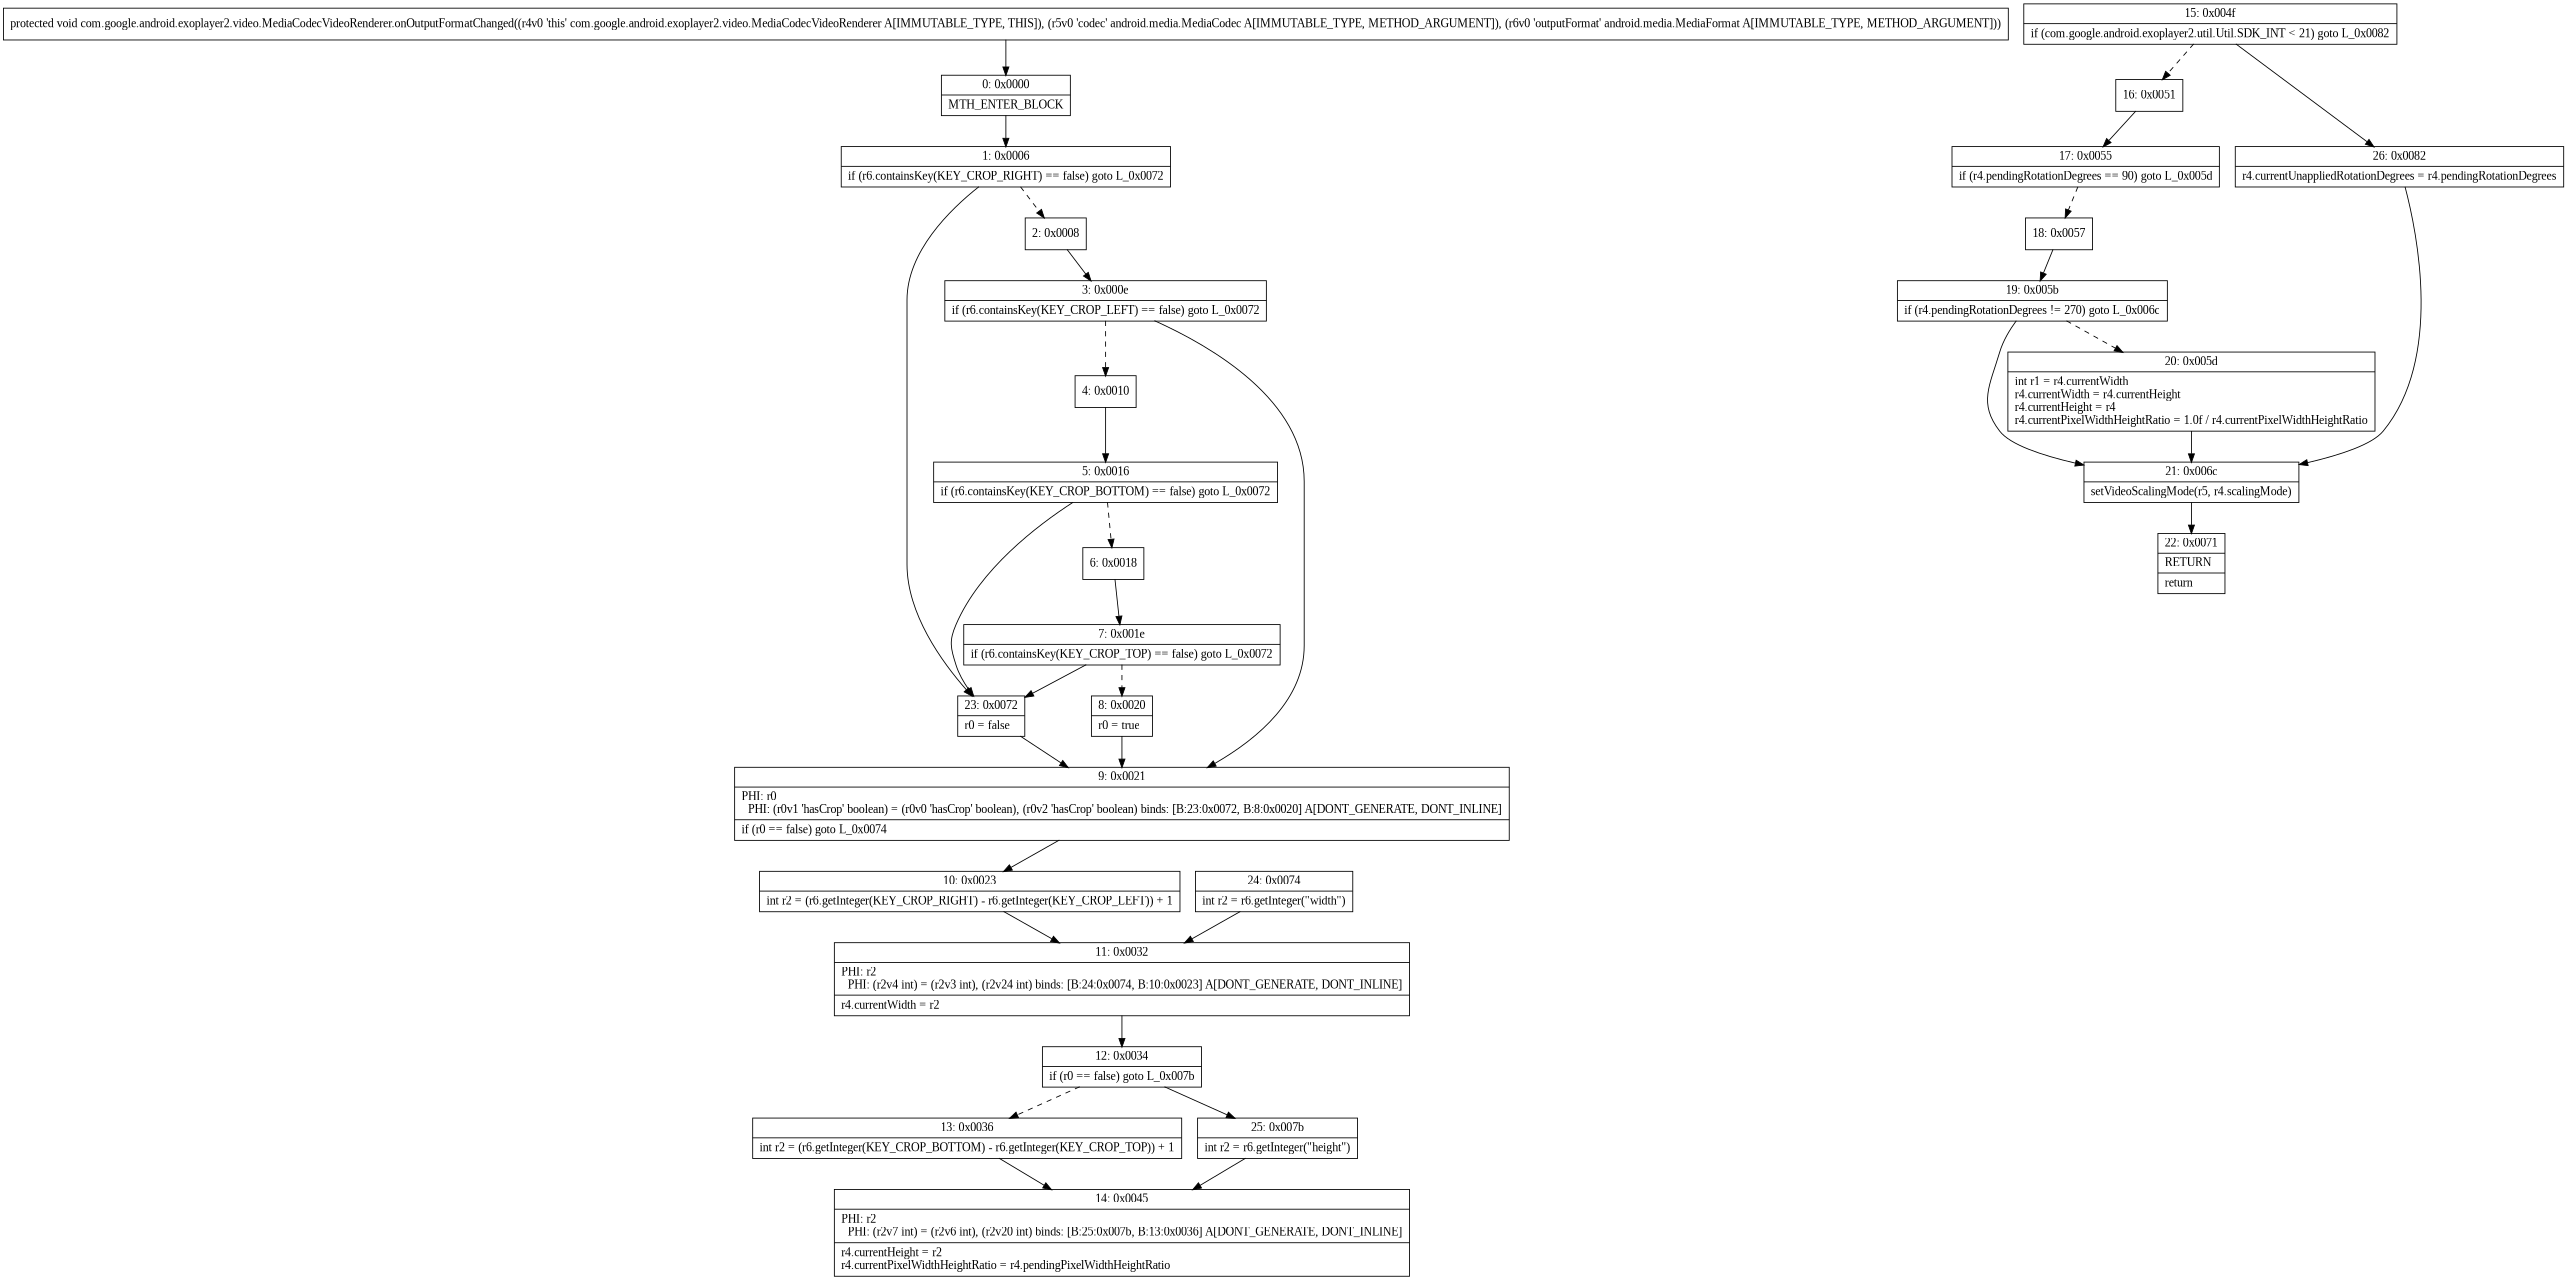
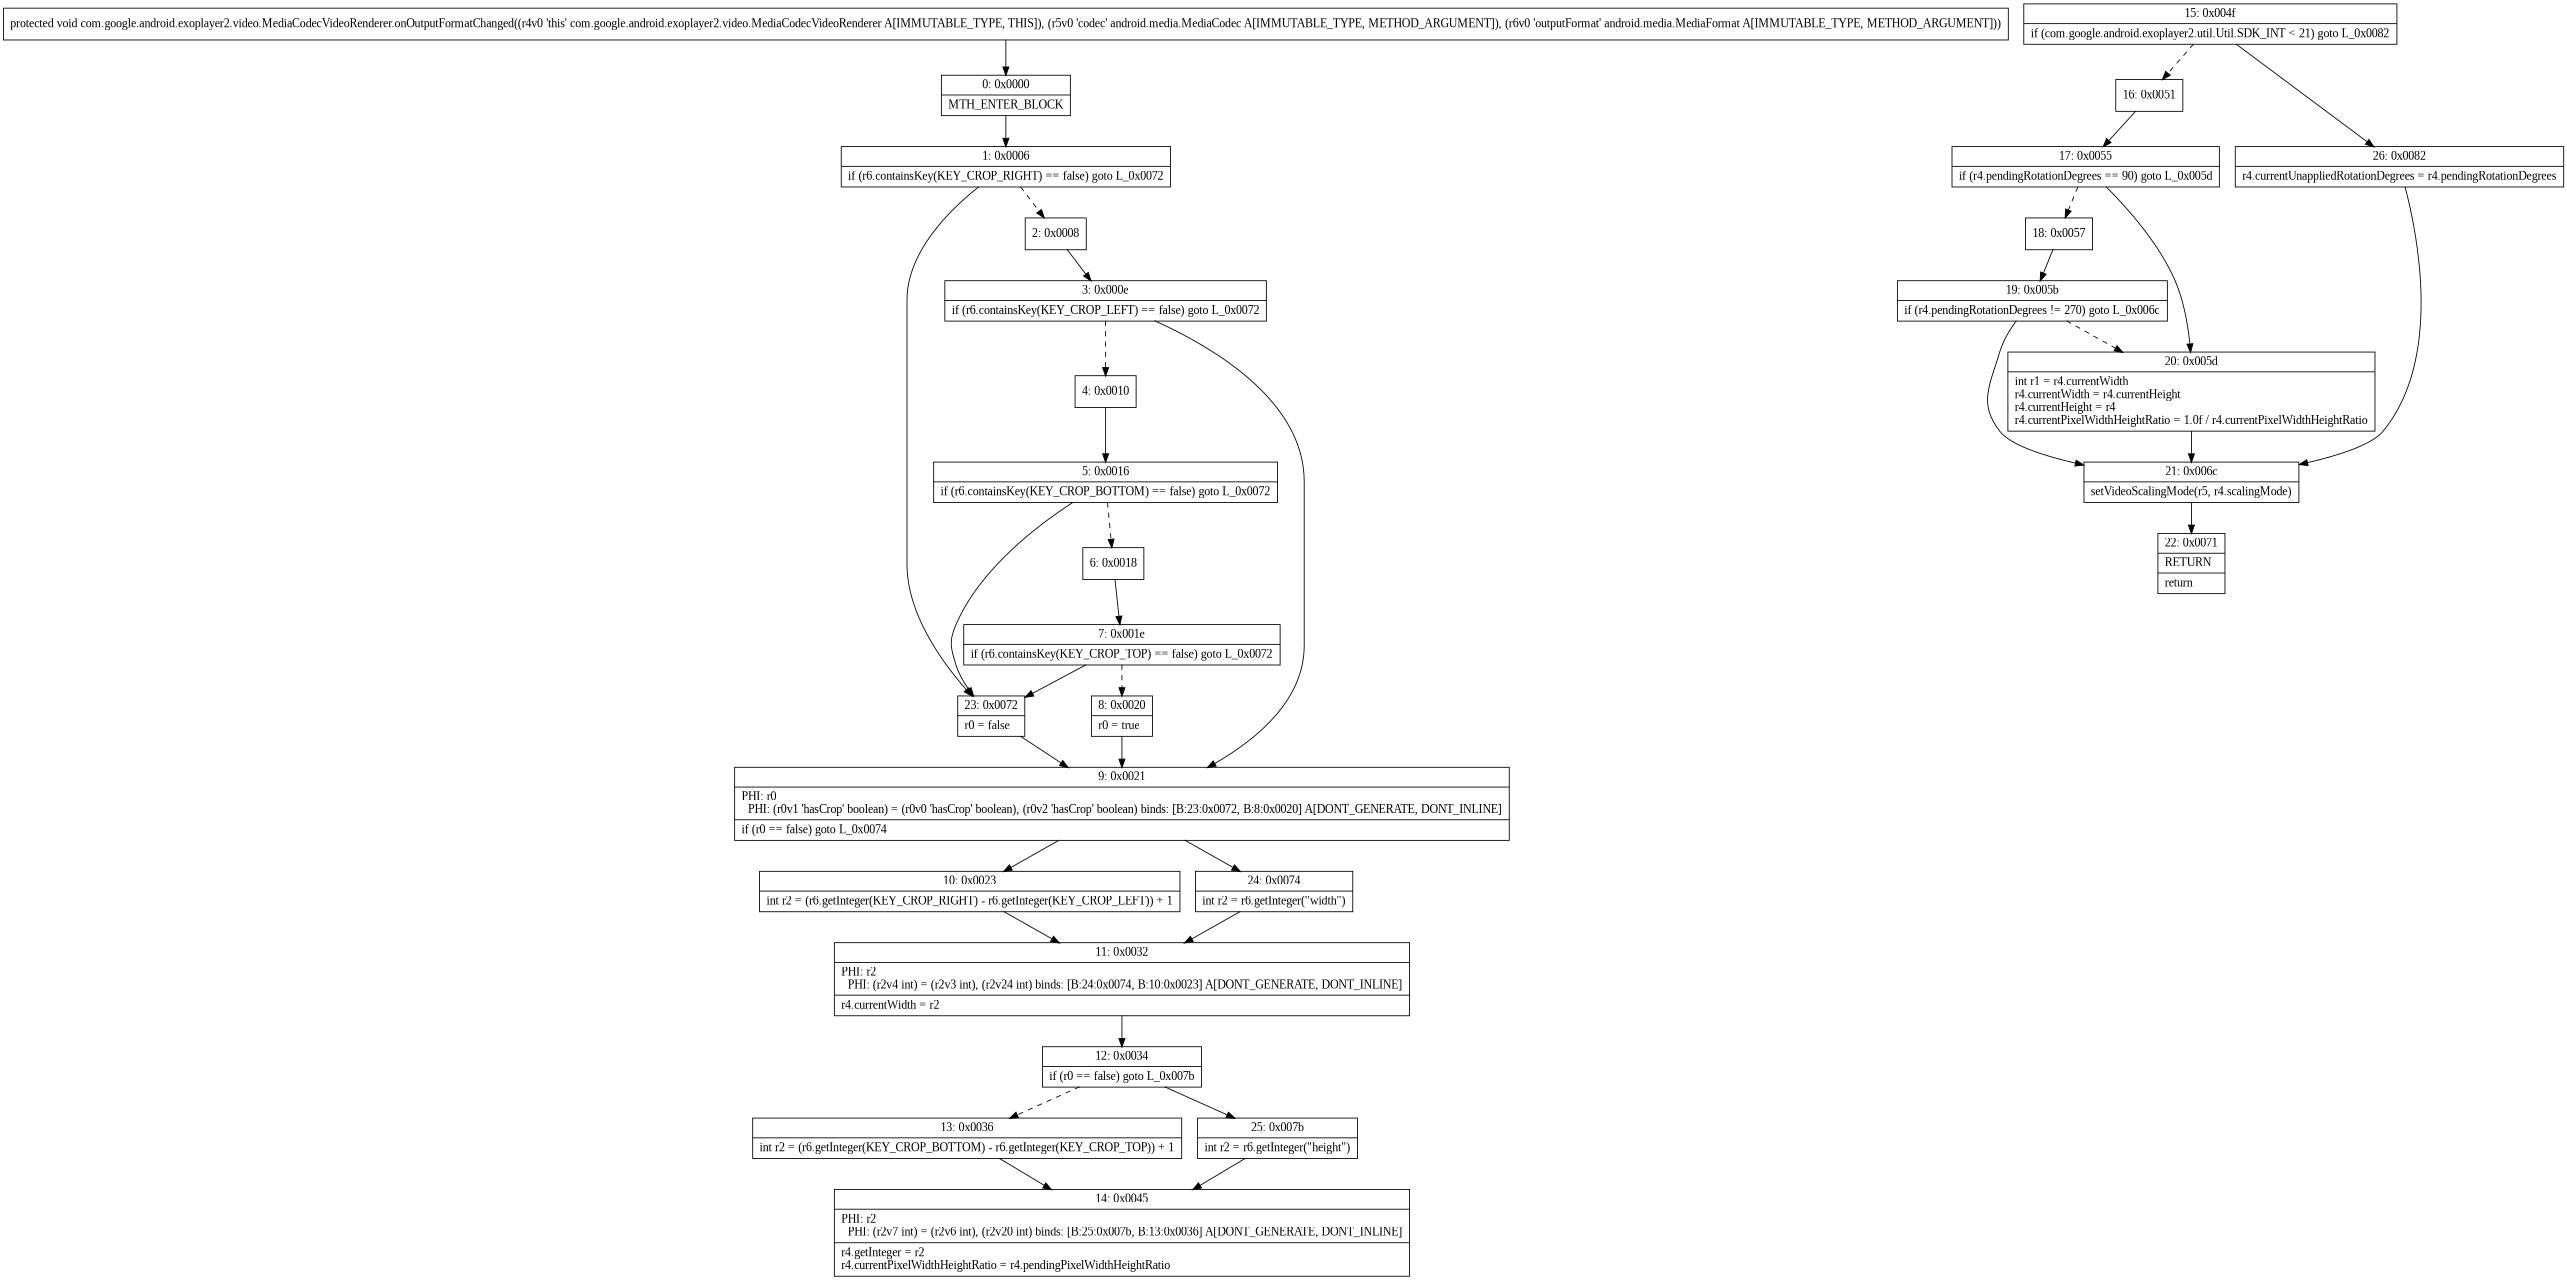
none -> (2163, 258)
none -> (1209, 854)
(892, 1253) -> (883, 1253)
